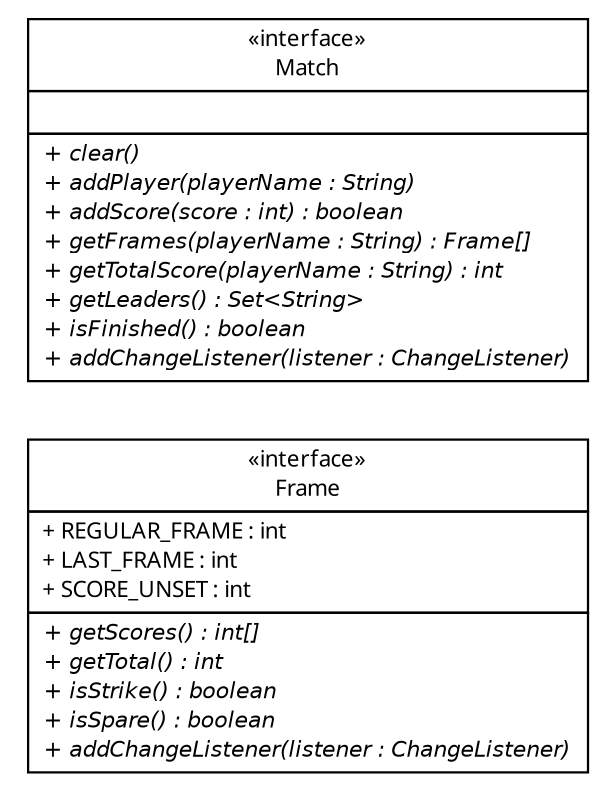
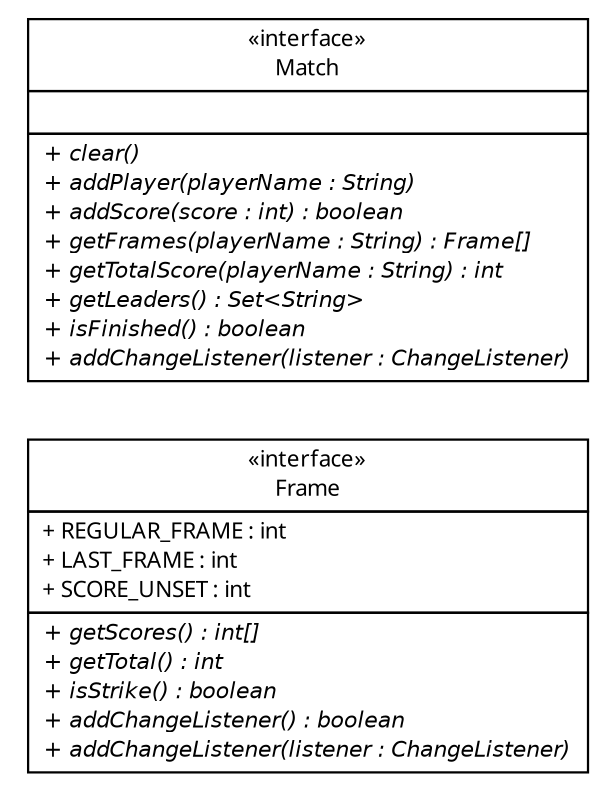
(160, 721) -> (225, 721)
